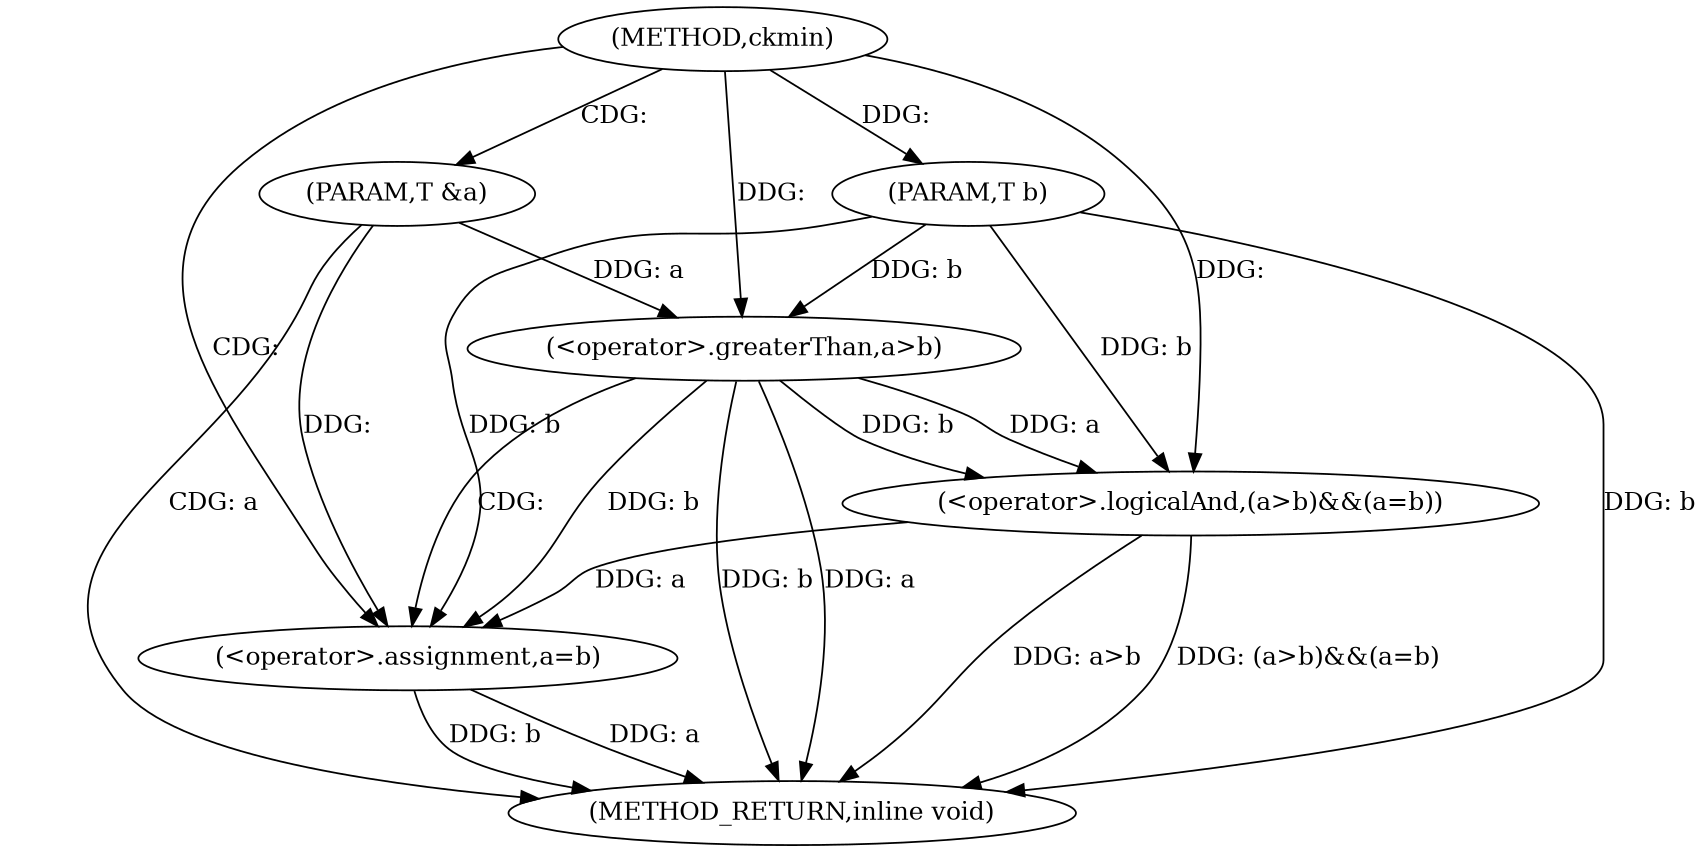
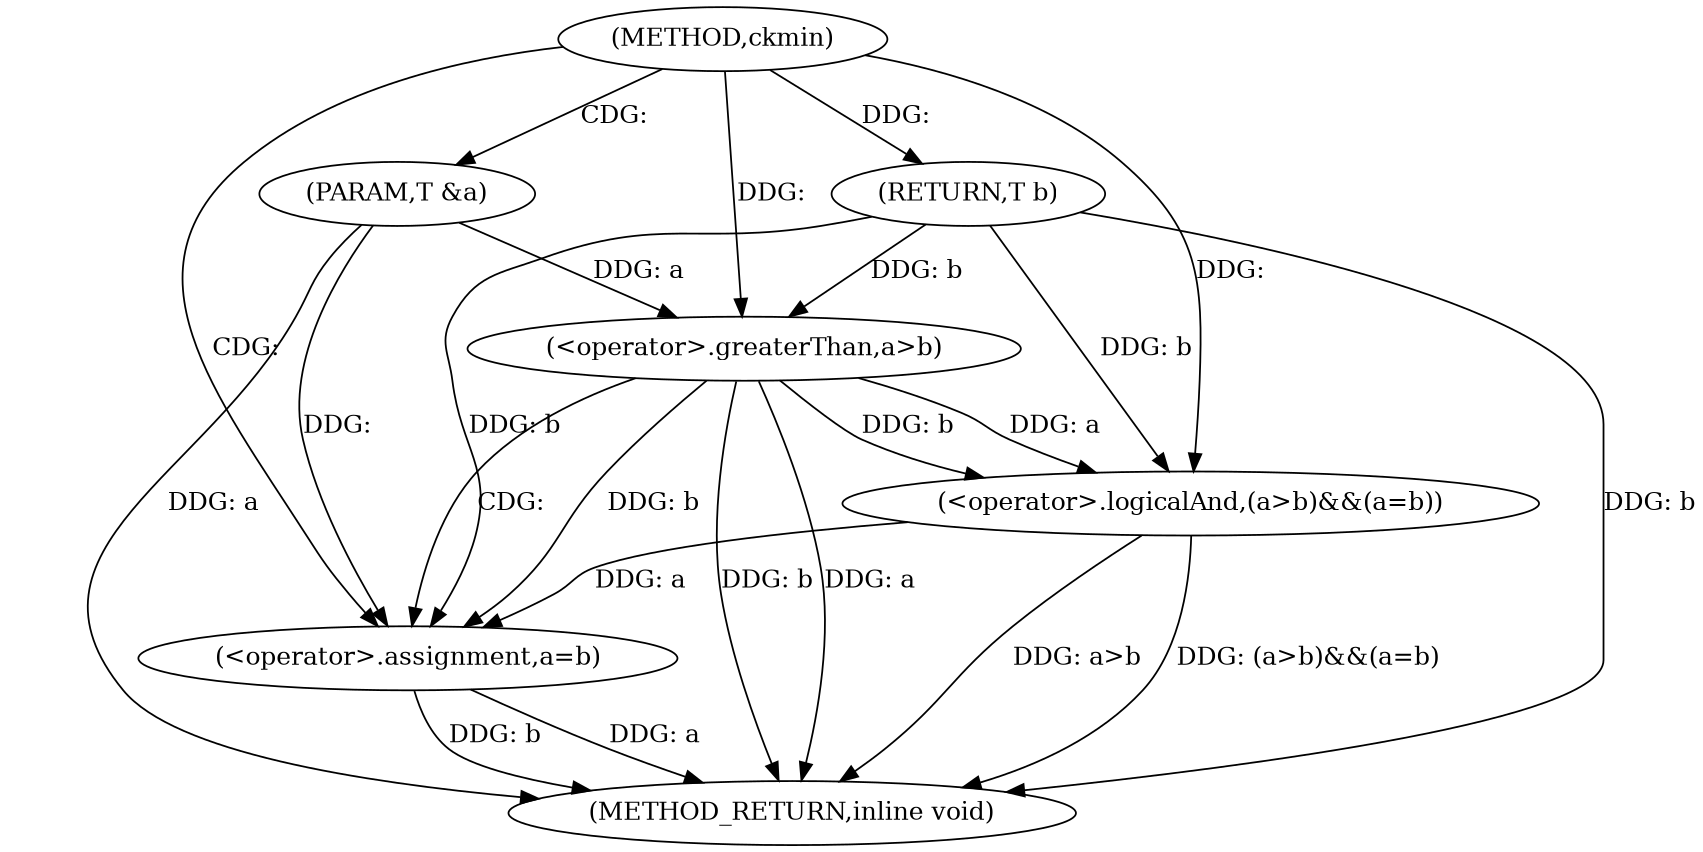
(968, 194) -> (968, 194)
(214, 504) -> (214, 504)
